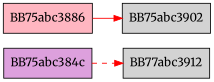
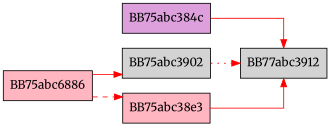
(48, 18) -> (48, 86)
(103, 63) -> (258, 18)
none -> (221, 63)
none -> (166, 108)
